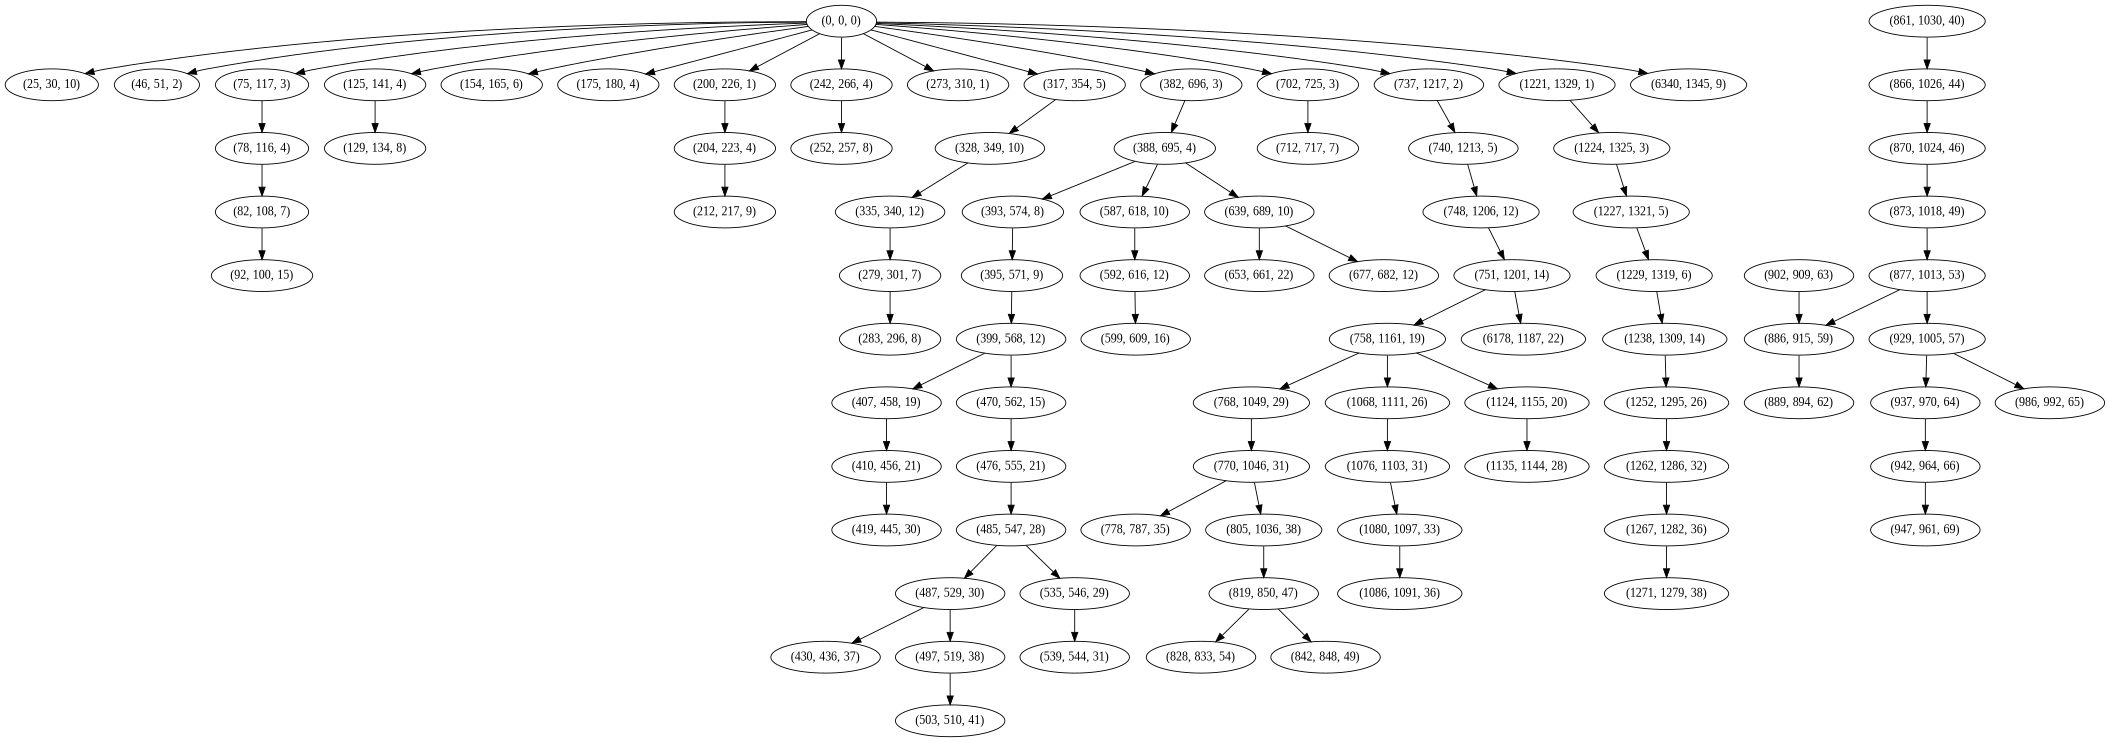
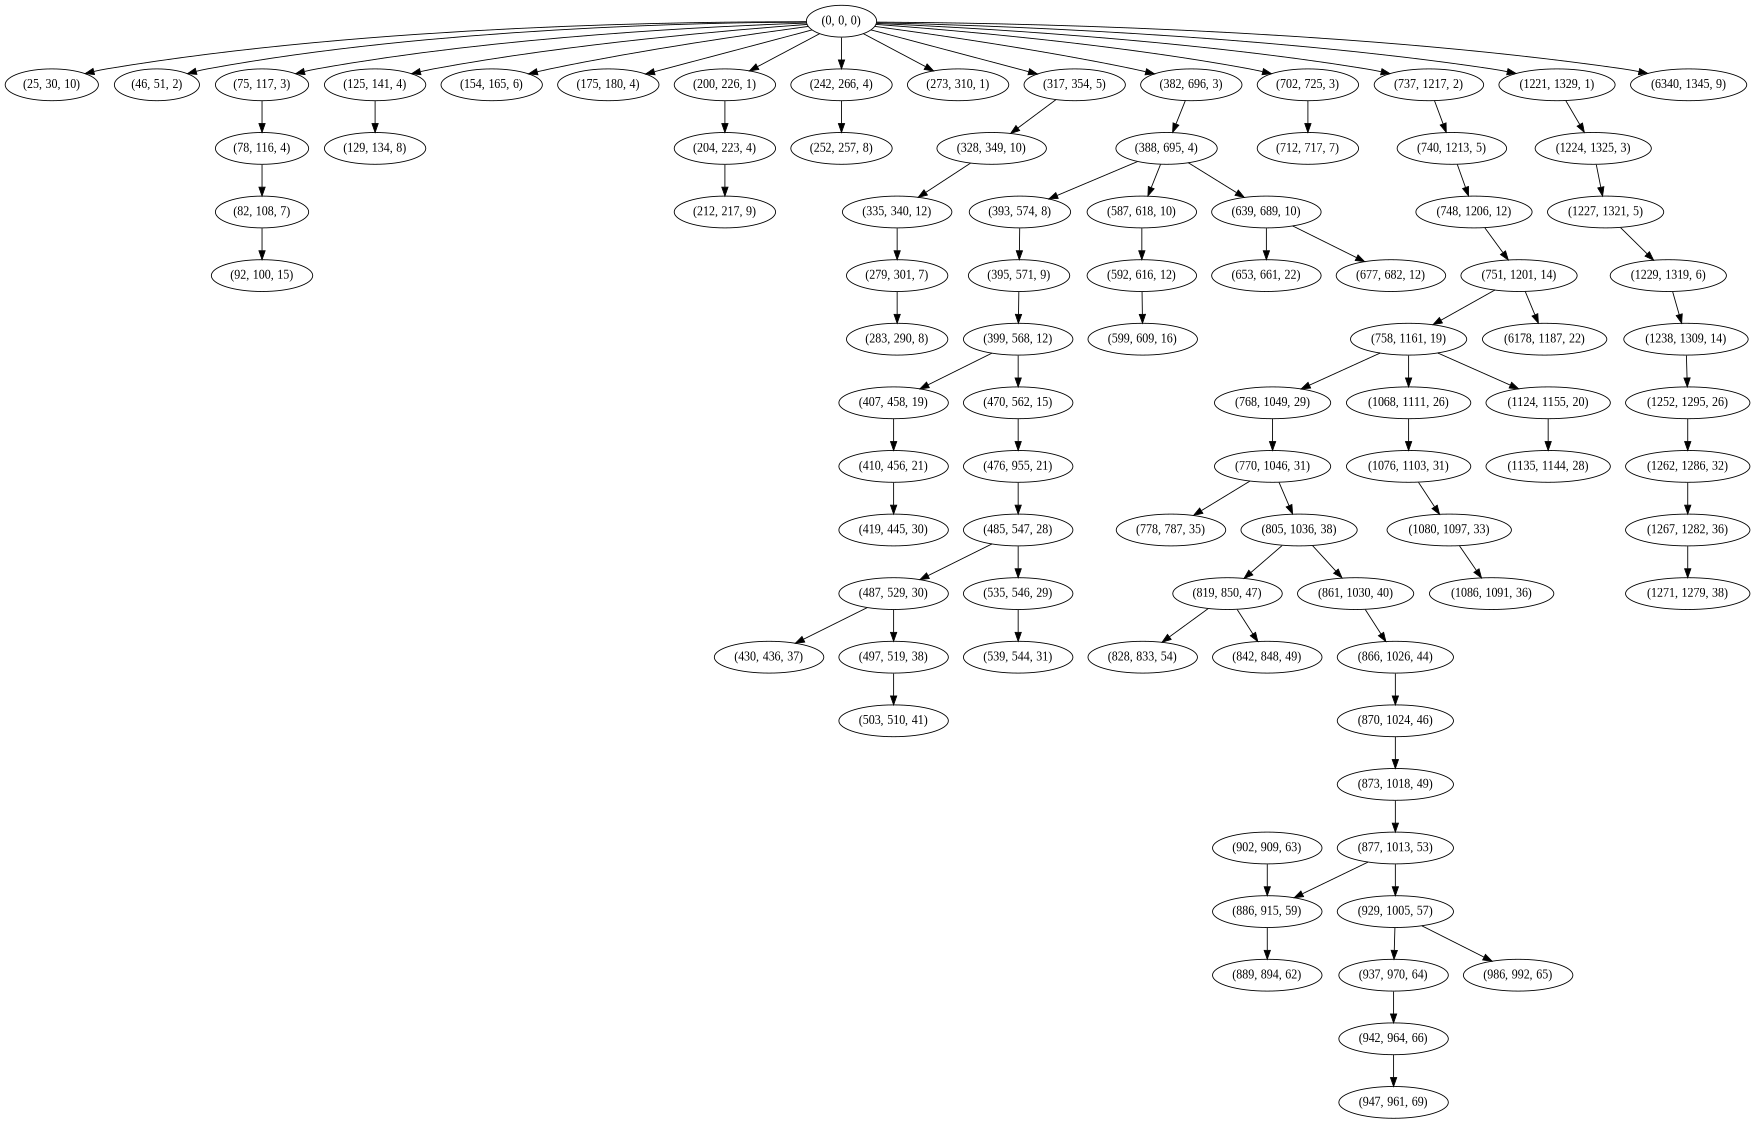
(890, 339) -> (897, 339)
(1011, 466) -> (1018, 466)
none -> (1324, 558)
